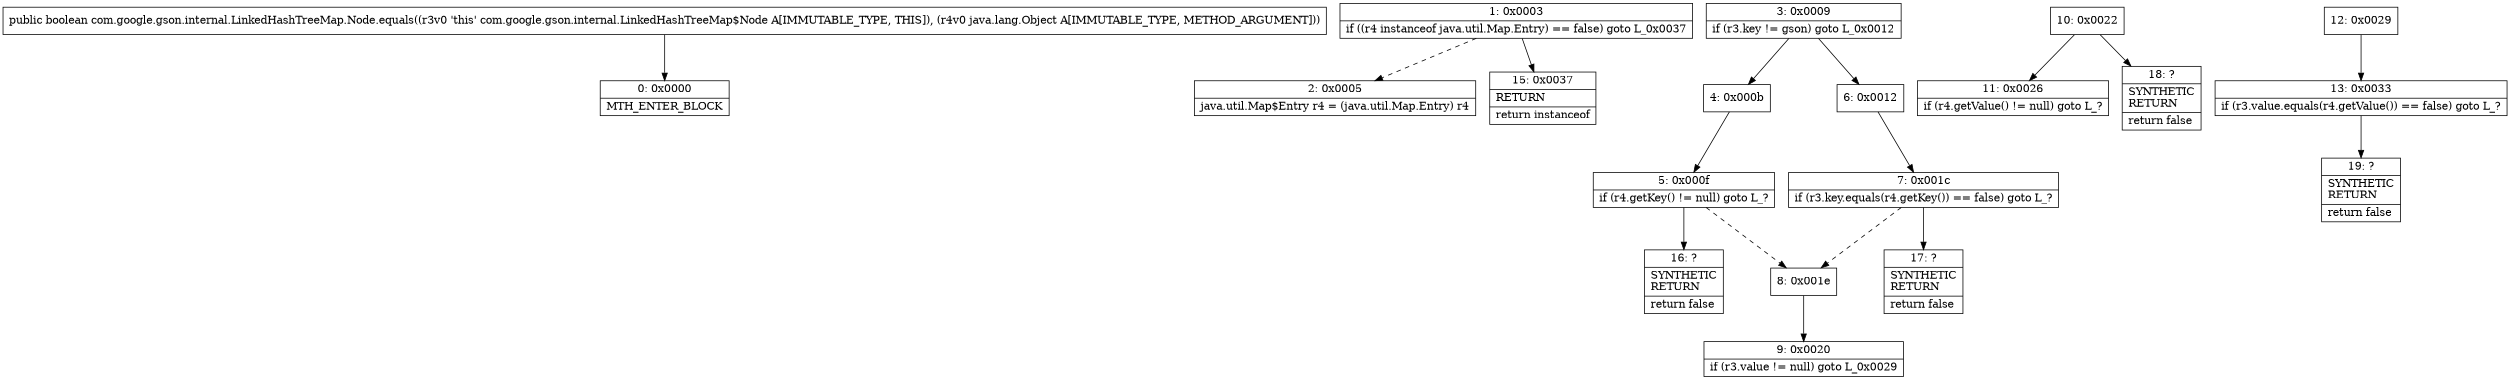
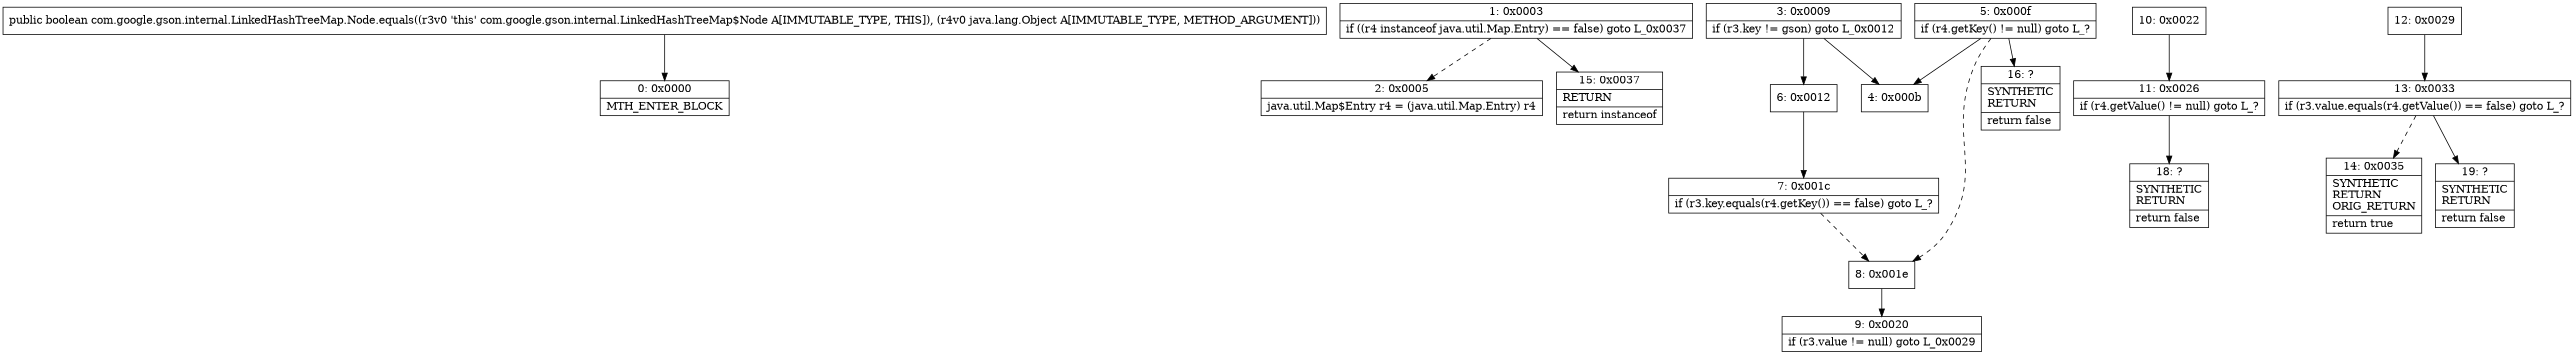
(2113, 48) -> (2169, 136)
(1714, 139) -> (1950, 59)
none -> (2374, 196)
(1924, 282) -> none
